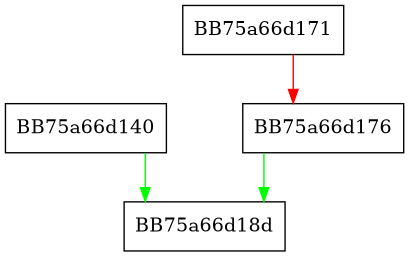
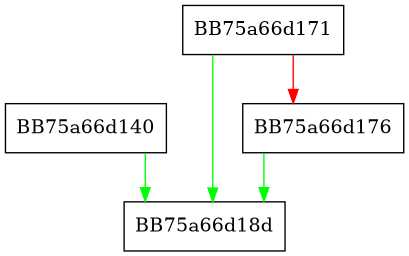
none -> (213, 121)
